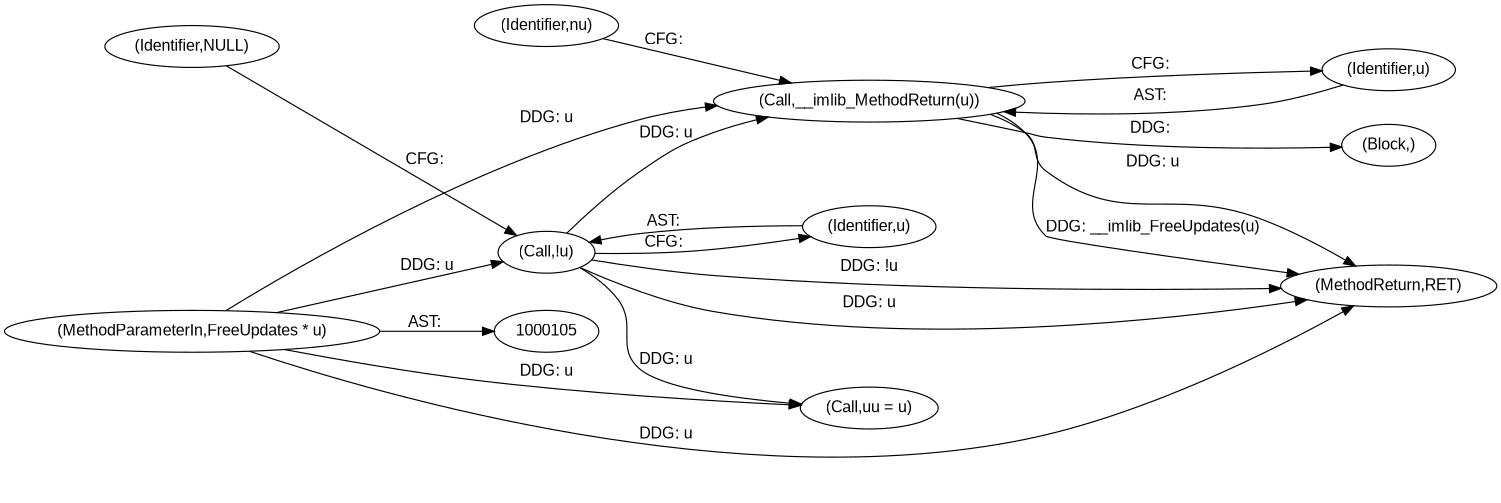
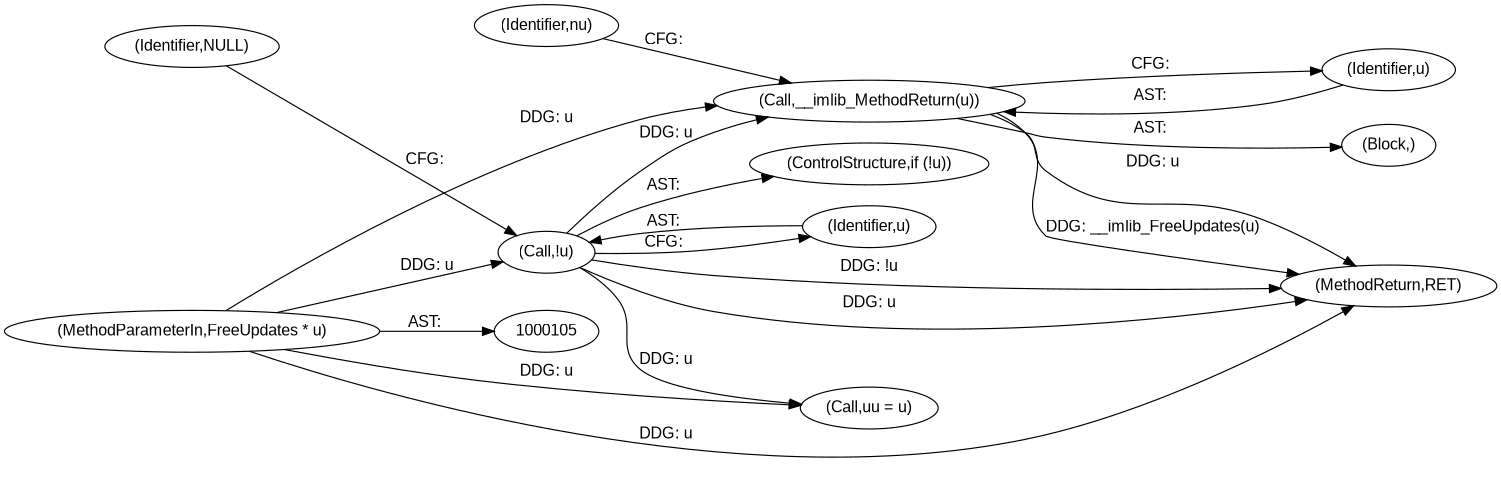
(1153, 128) -> (1153, 128)
none -> (869, 164)
